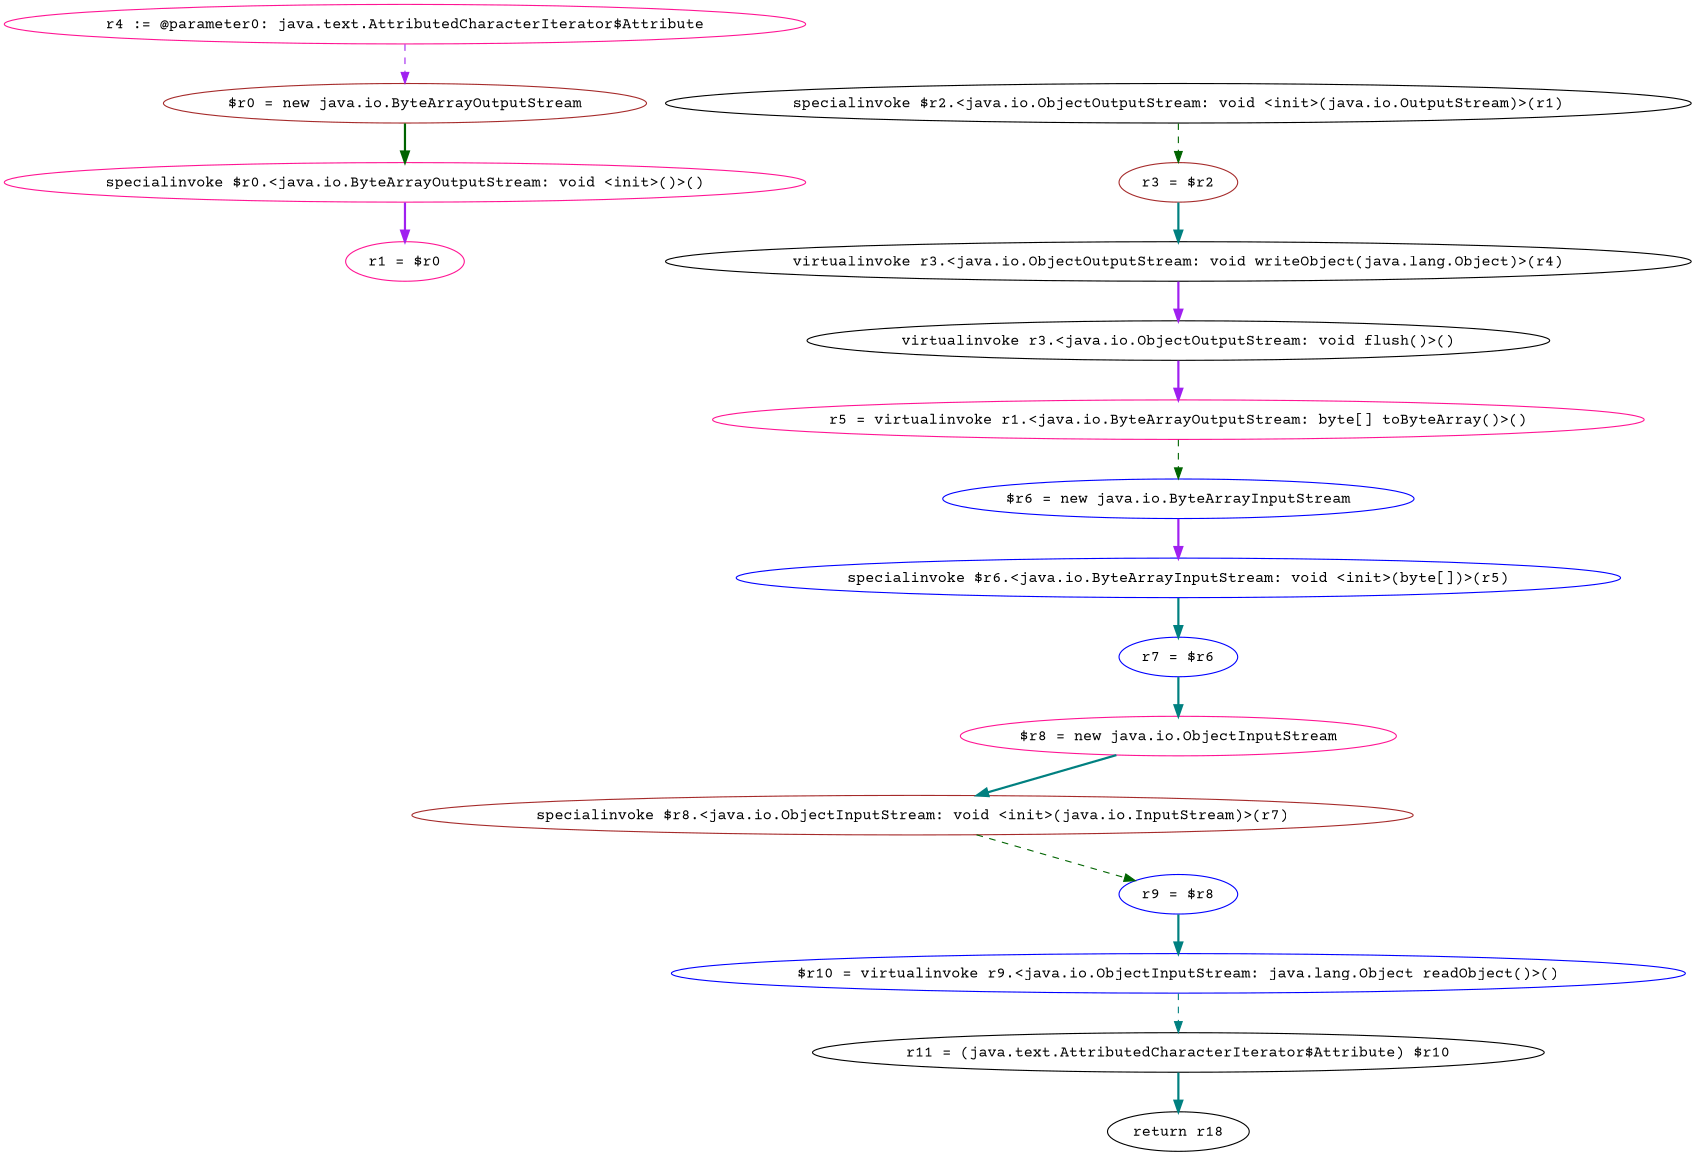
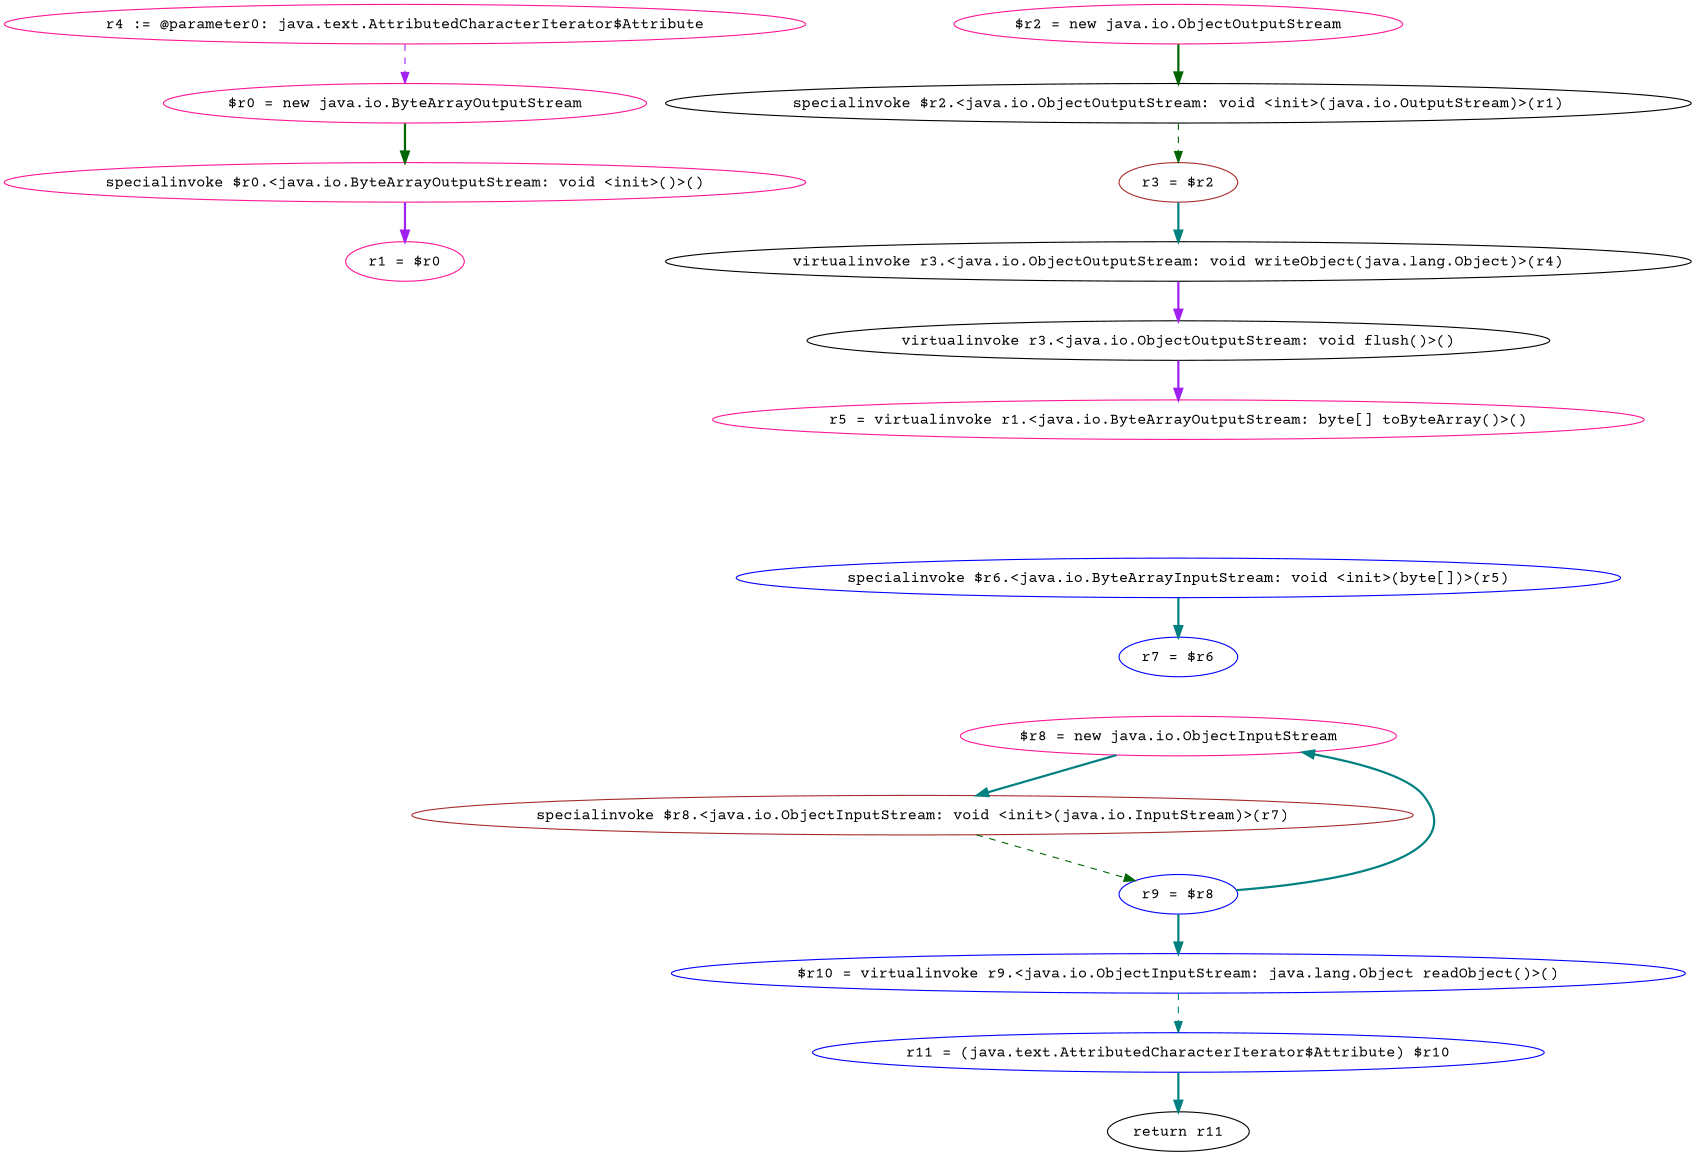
none -> (1178, 24)
(405, 103) -> (405, 103)
(1178, 499) -> none
(1178, 691) -> (1414, 850)
(1178, 1052) -> (1178, 1052)
(1178, 1132) -> (1178, 1132)
